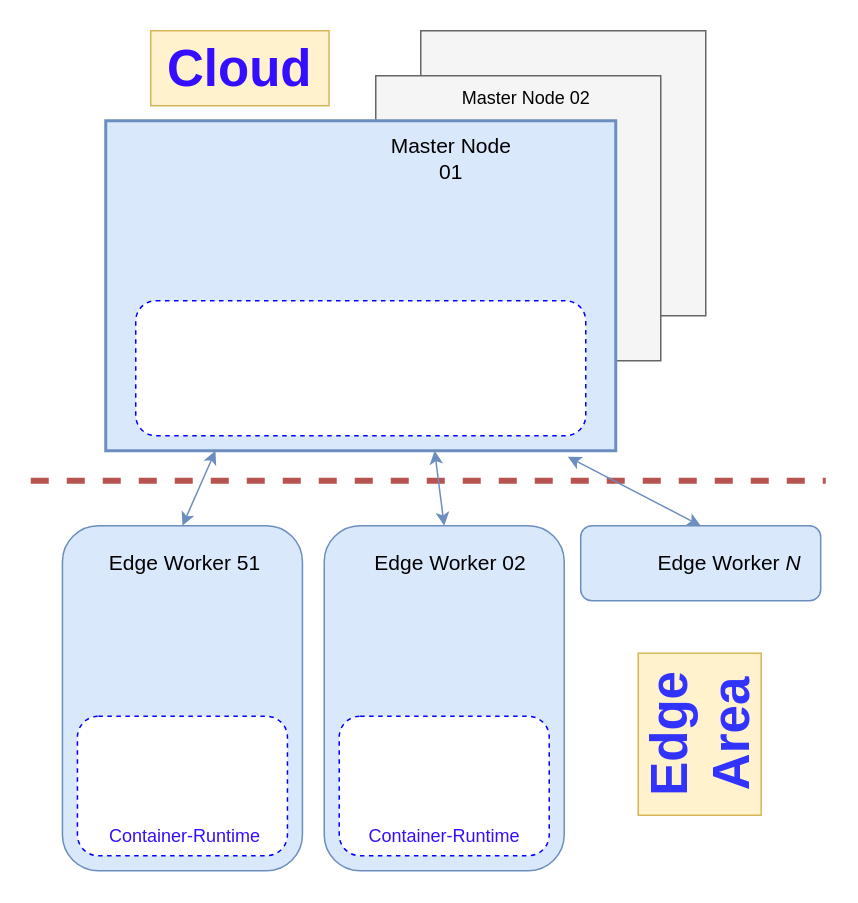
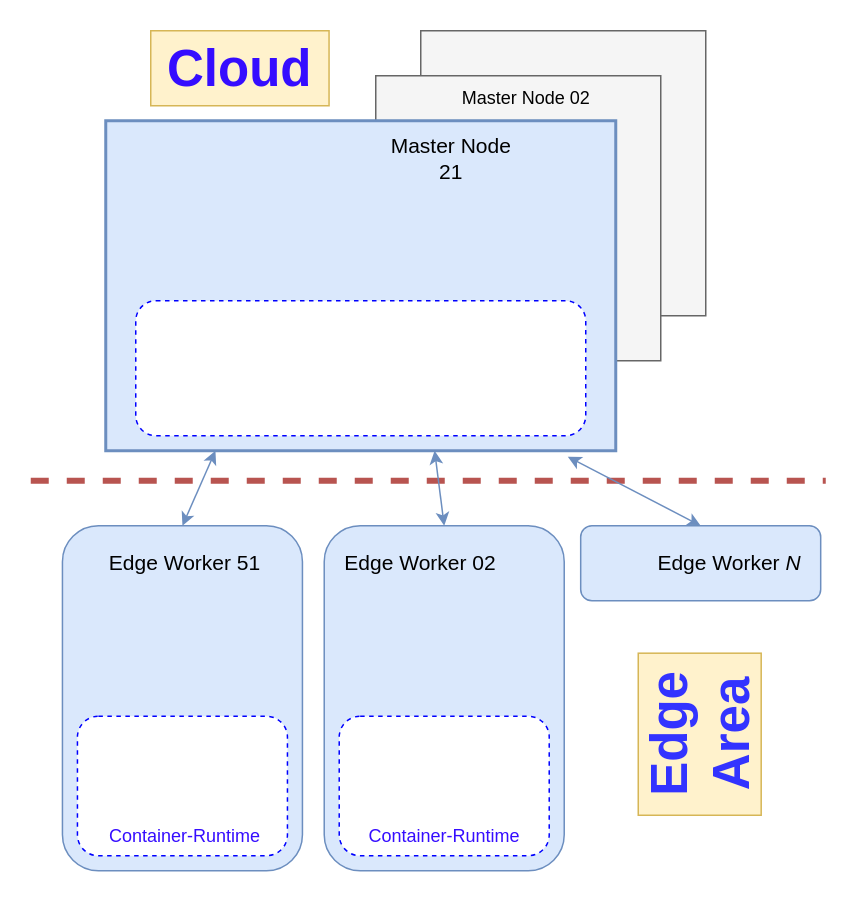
(452, 158) -> (452, 158)
(451, 563) -> (421, 563)
